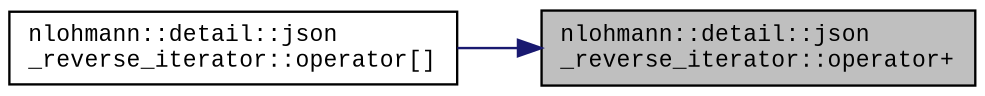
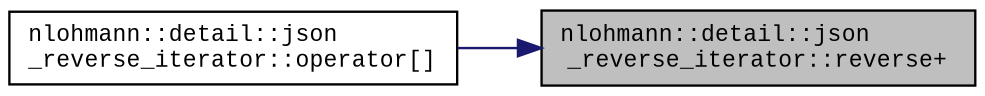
(758, 48) -> (758, 48)
